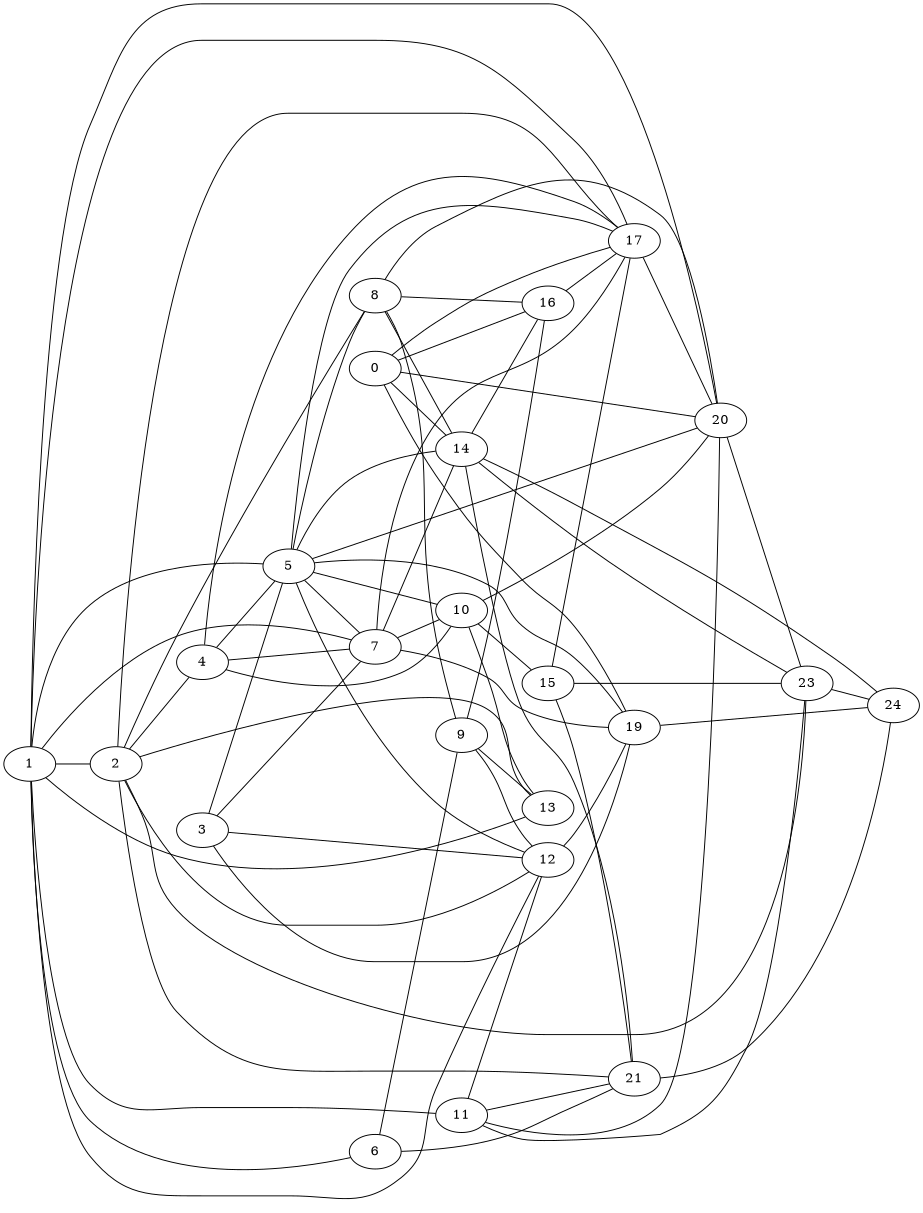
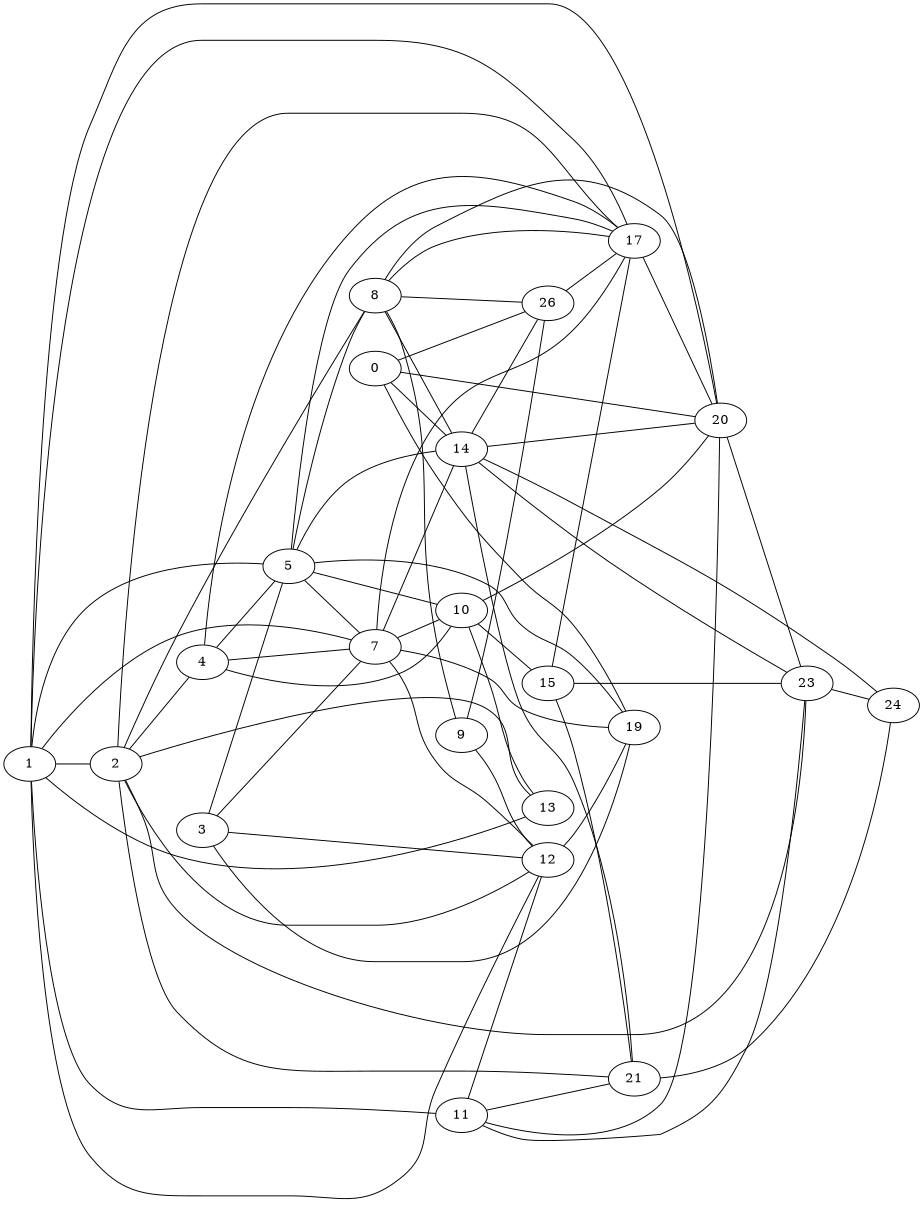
(495, 289) -> (492, 233)
(548, 303) -> (548, 303)
(505, 493) -> (586, 435)
(764, 716) -> none
(383, 743) -> (442, 768)
(505, 772) -> none
(375, 1152) -> none
